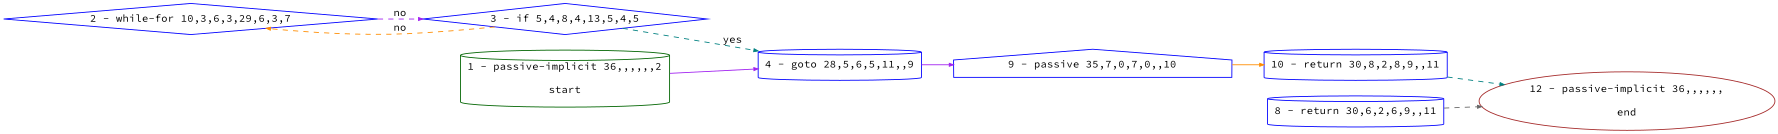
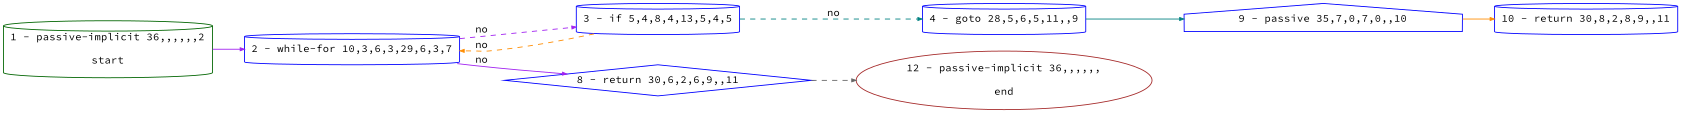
(191, 19) -> (352, 49)
(565, 19) -> (658, 19)
(733, 40) -> (834, 13)
(935, 65) -> (1133, 19)
none -> (510, 69)
(712, 71) -> (226, 49)
(1474, 81) -> none
(1356, 111) -> (658, 80)
